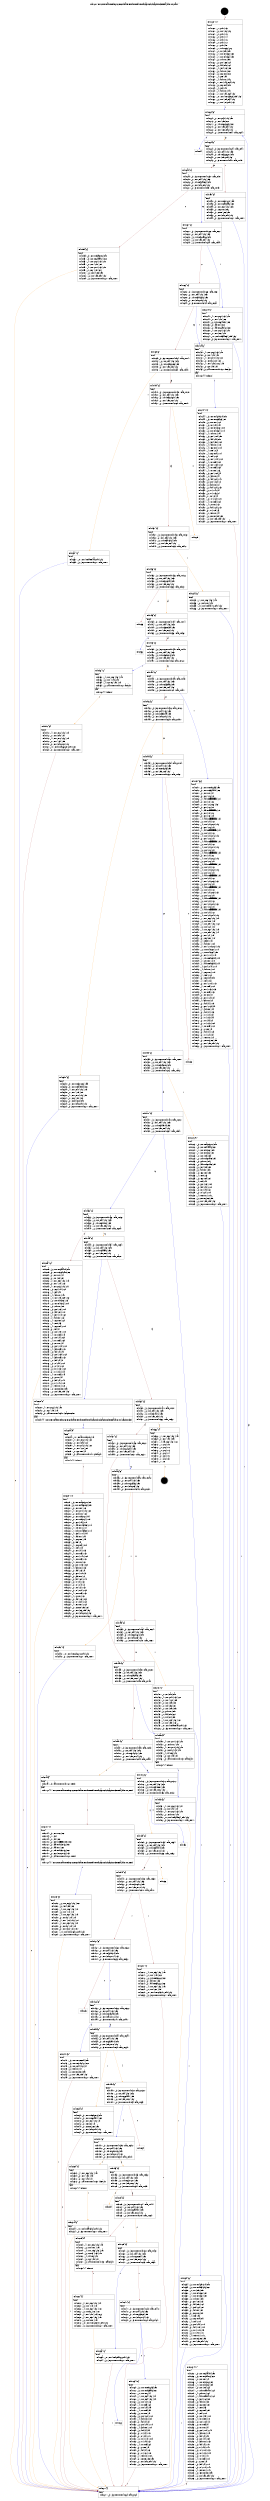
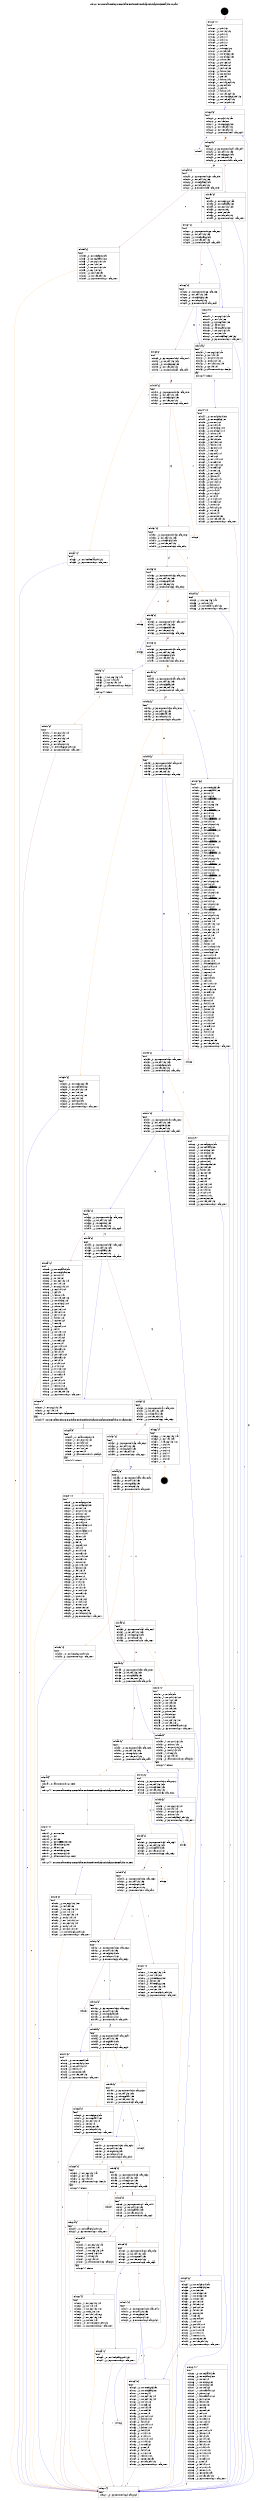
none -> (167, 558)
(92, 2283) -> (94, 2282)
(180, 2435) -> (171, 2361)
